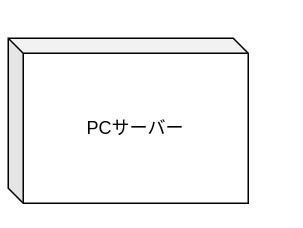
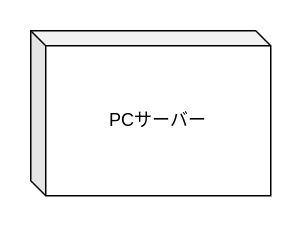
(128, 121) -> (151, 113)
